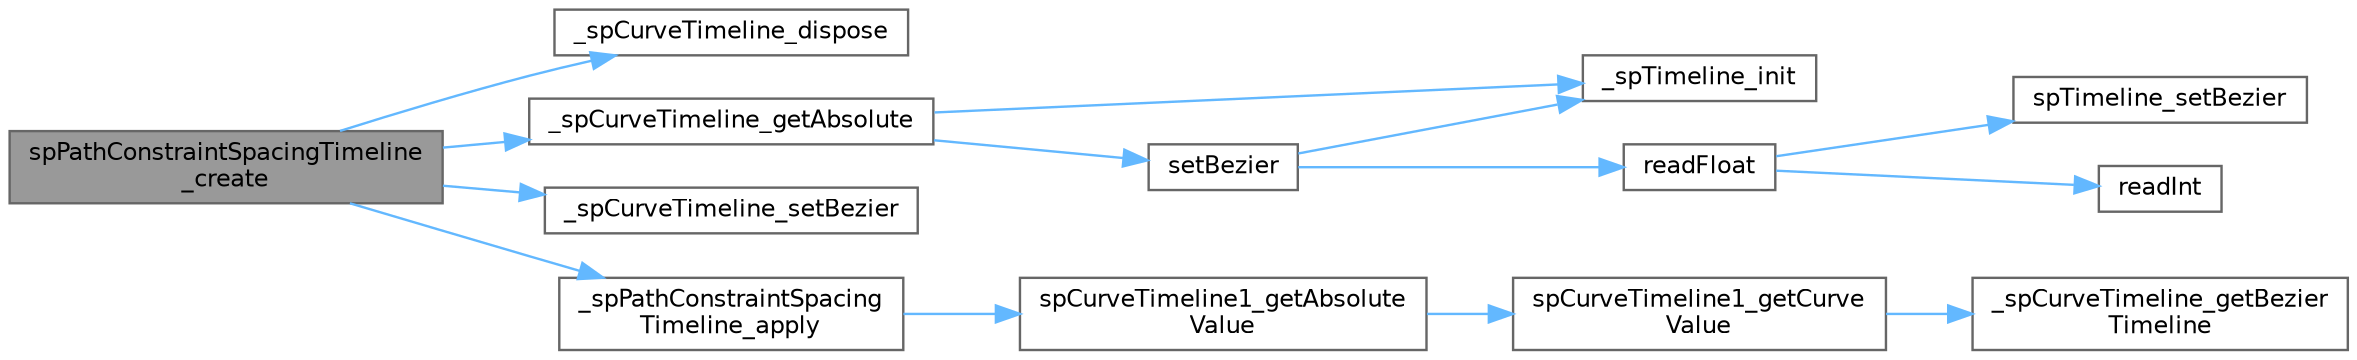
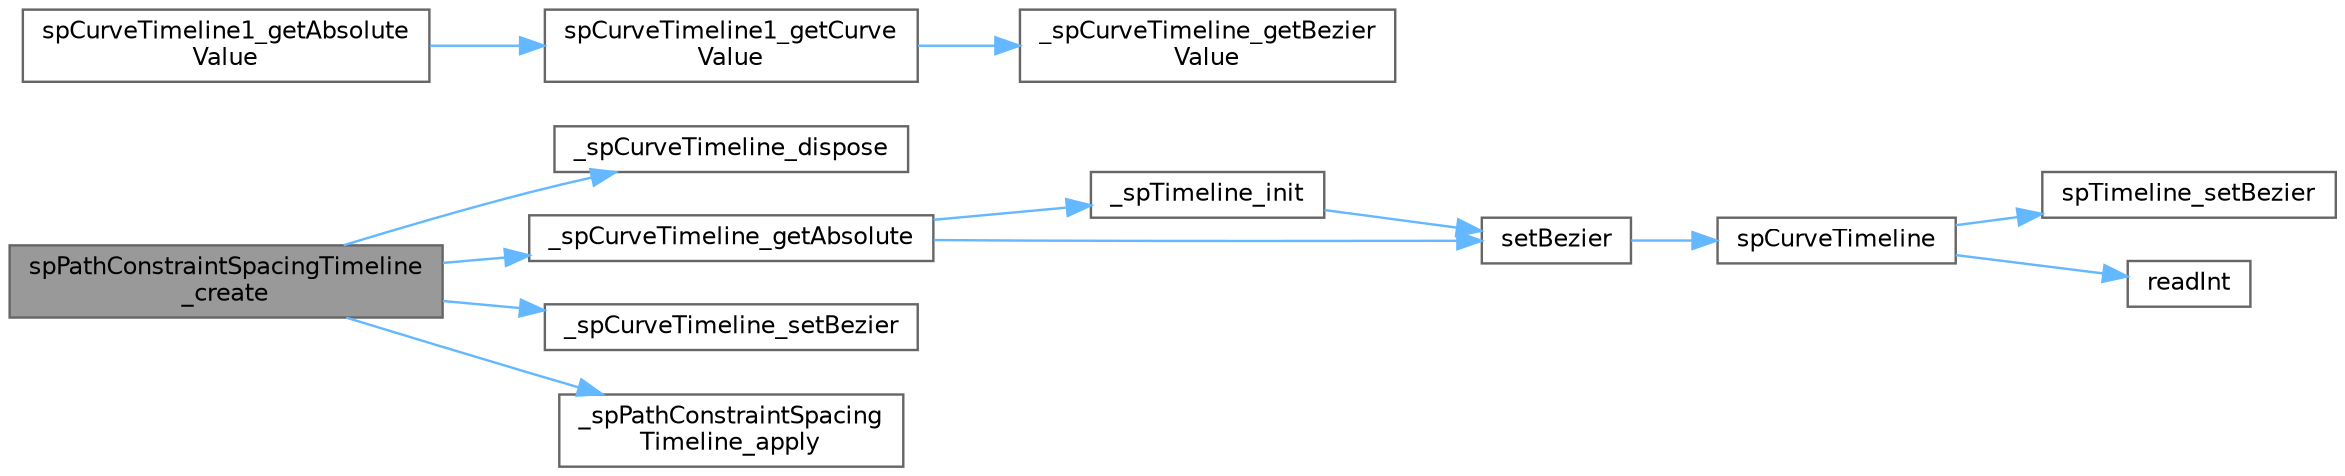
(1428, 129) -> (1390, 219)
(1700, 167) -> (1837, 241)
(949, 314) -> none
(2160, 314) -> (1208, 46)
